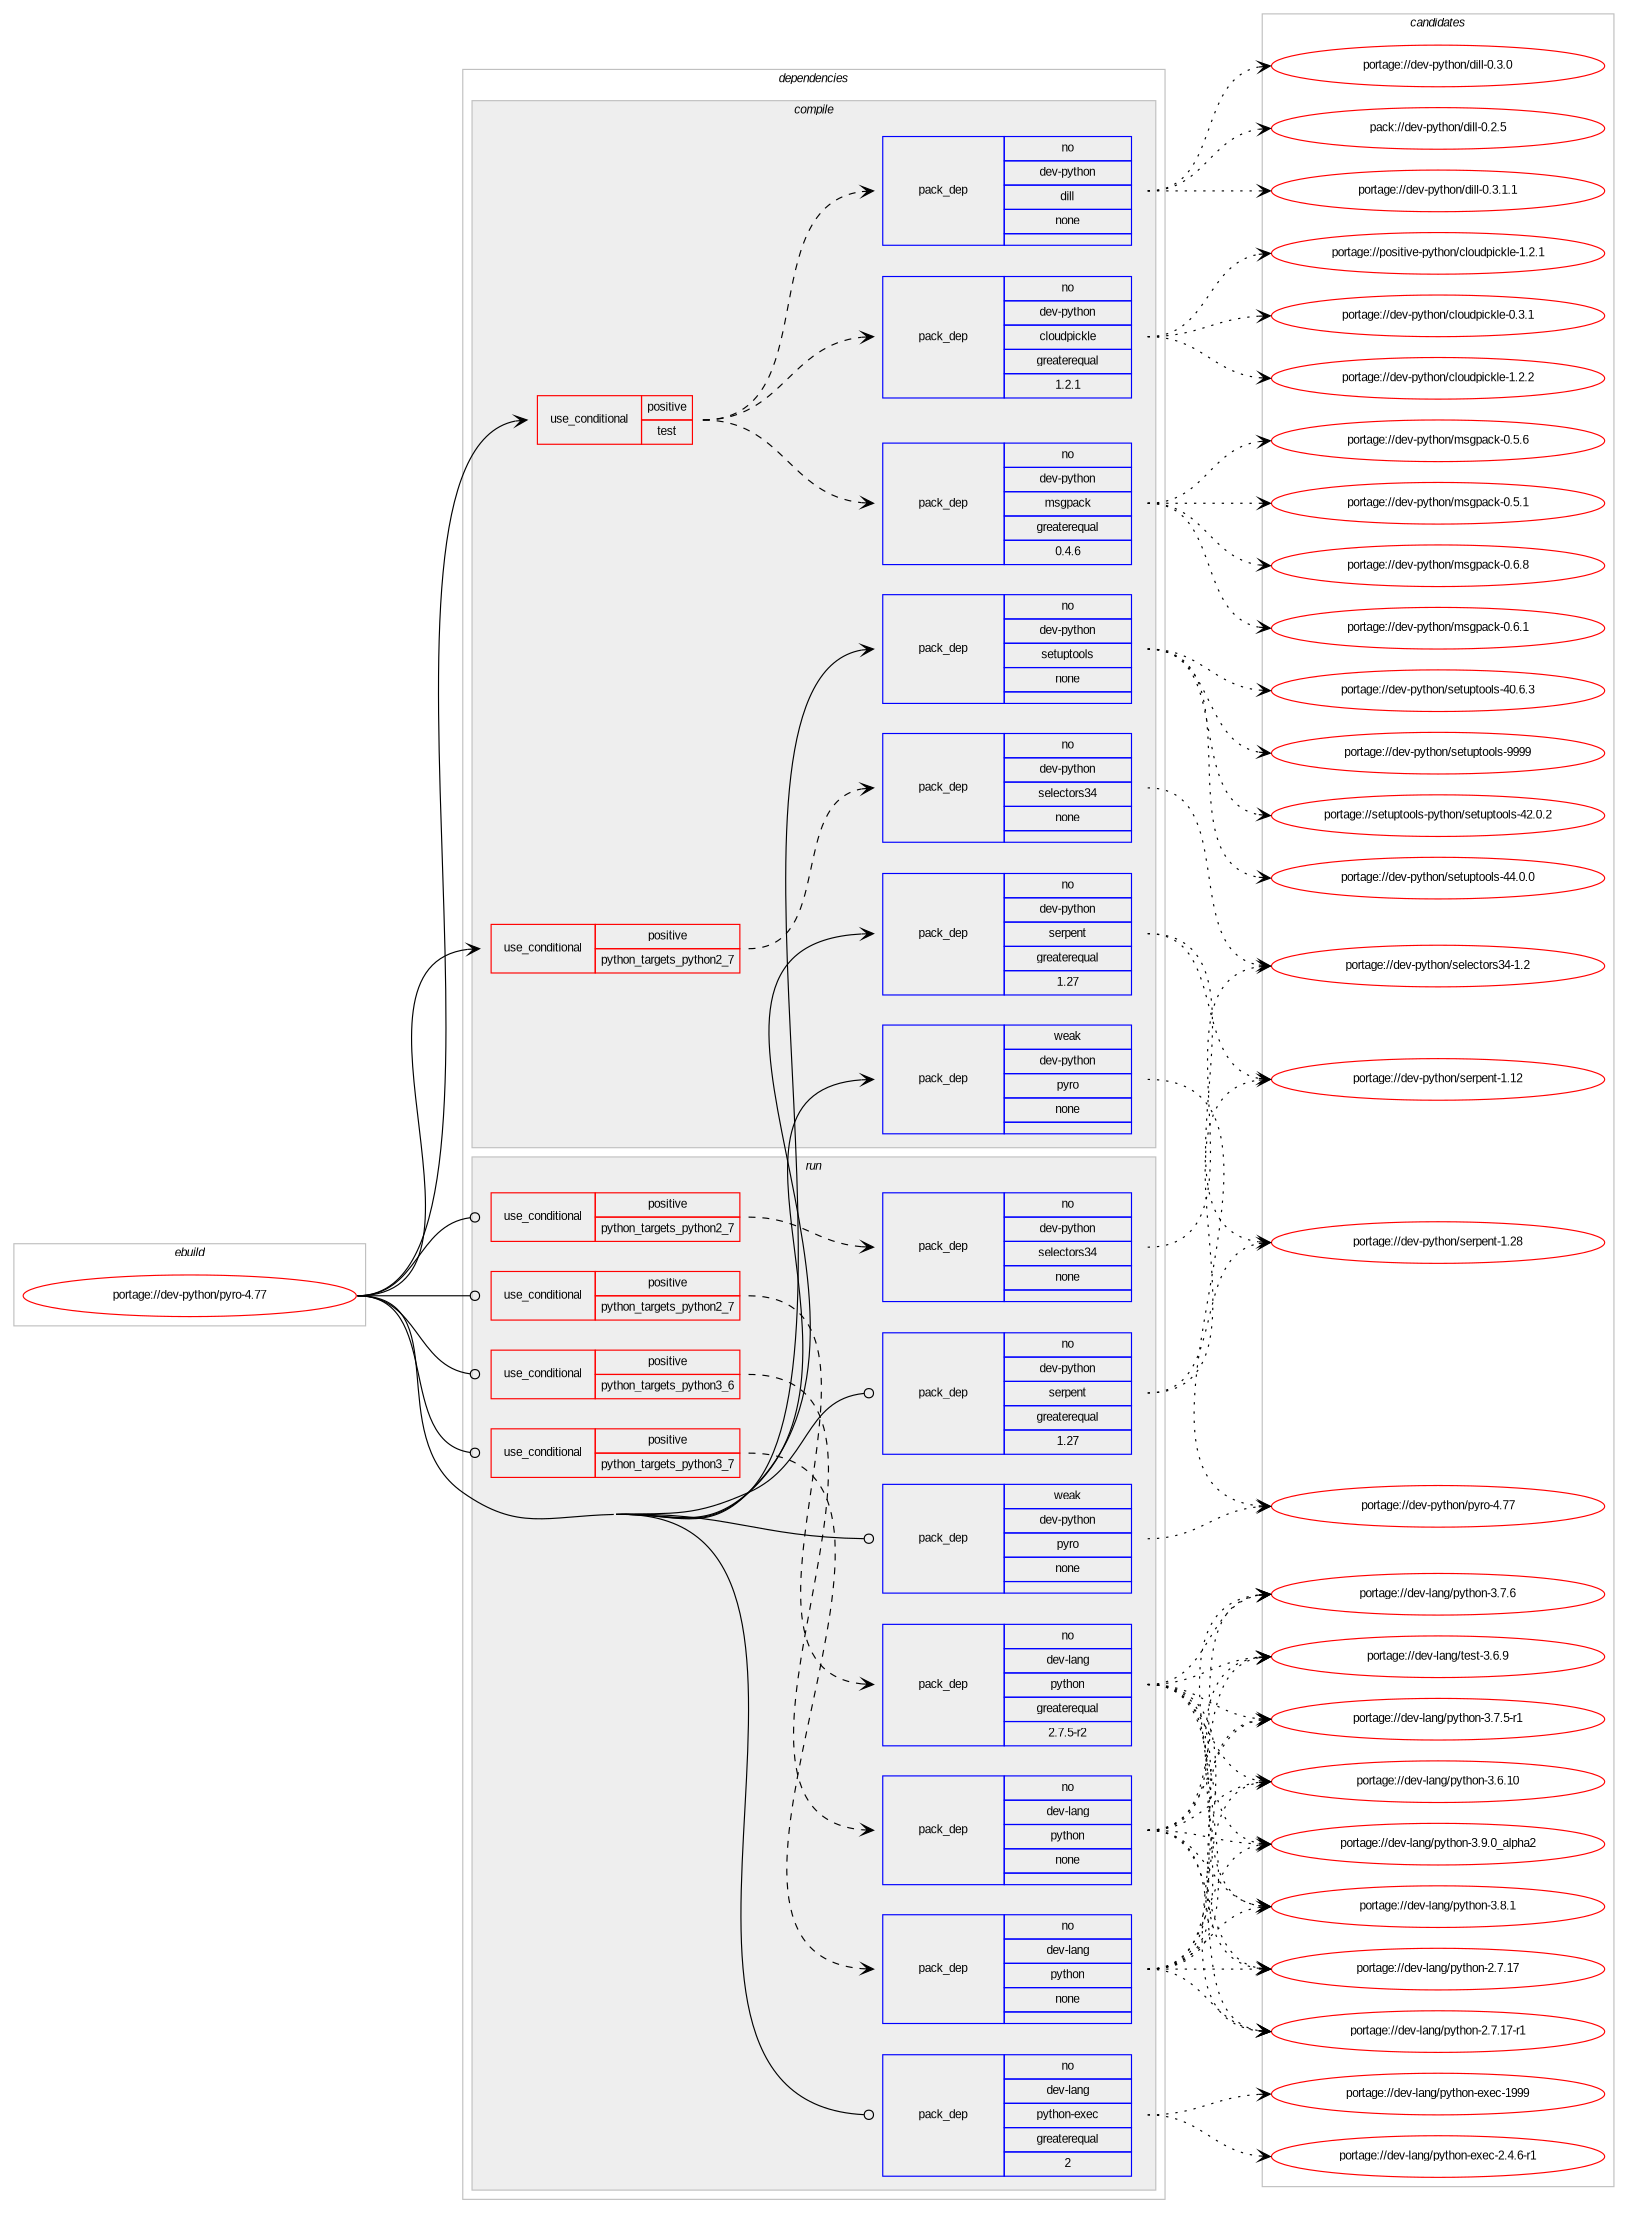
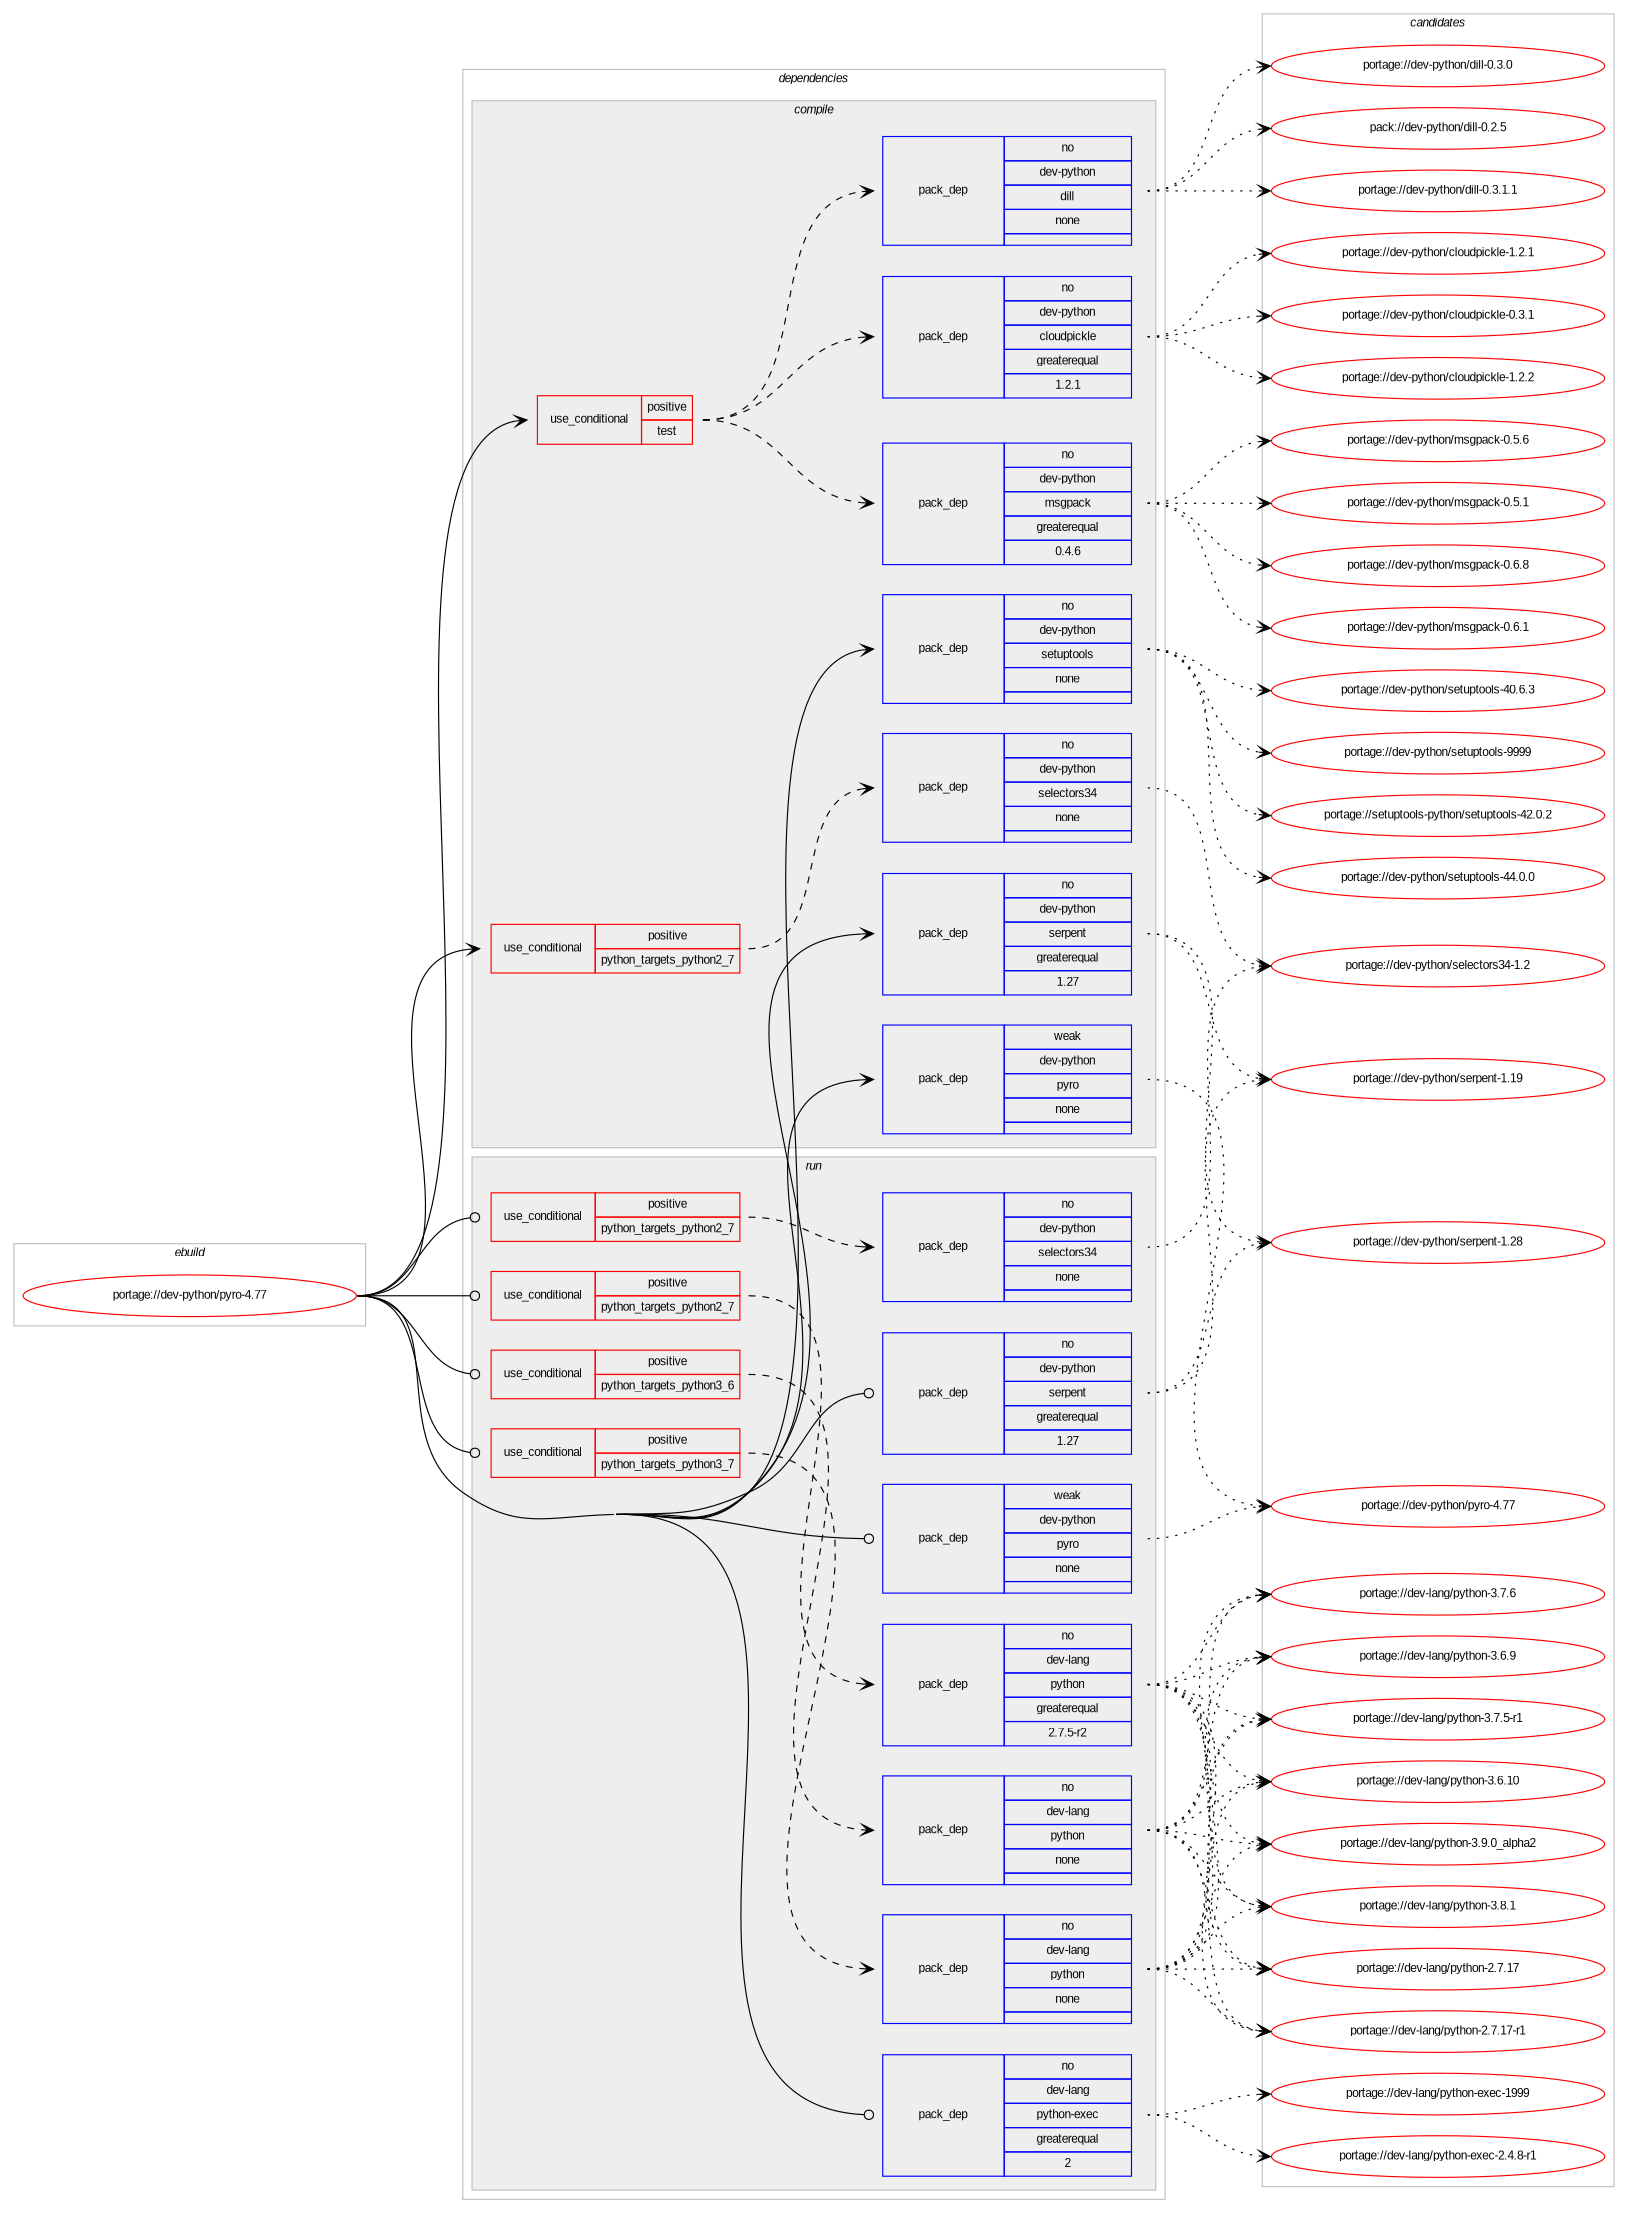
(1438, 253) -> (1438, 253)
(1438, 1079) -> (1438, 1079)
(1438, 1657) -> (1438, 1657)
(1438, 2157) -> (1438, 2157)
